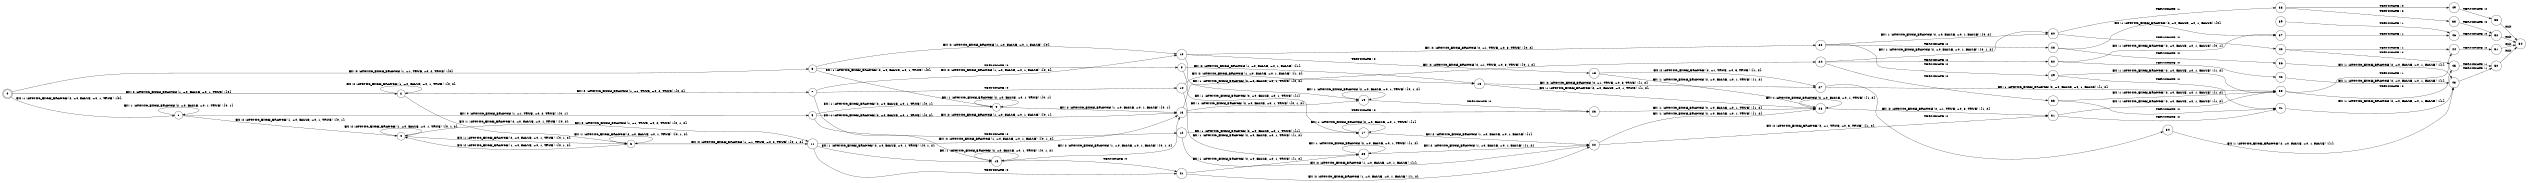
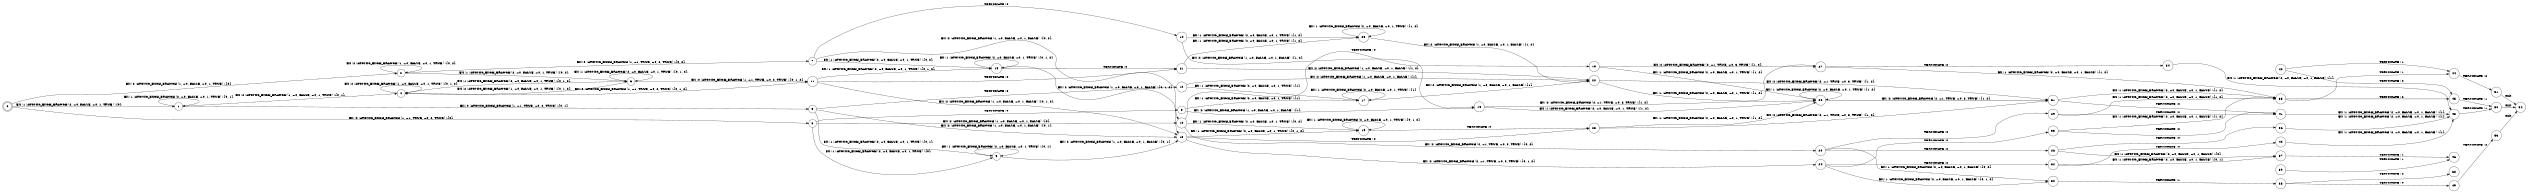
(2496, 35) -> none
(2166, 41) -> none
none -> (1823, 121)
